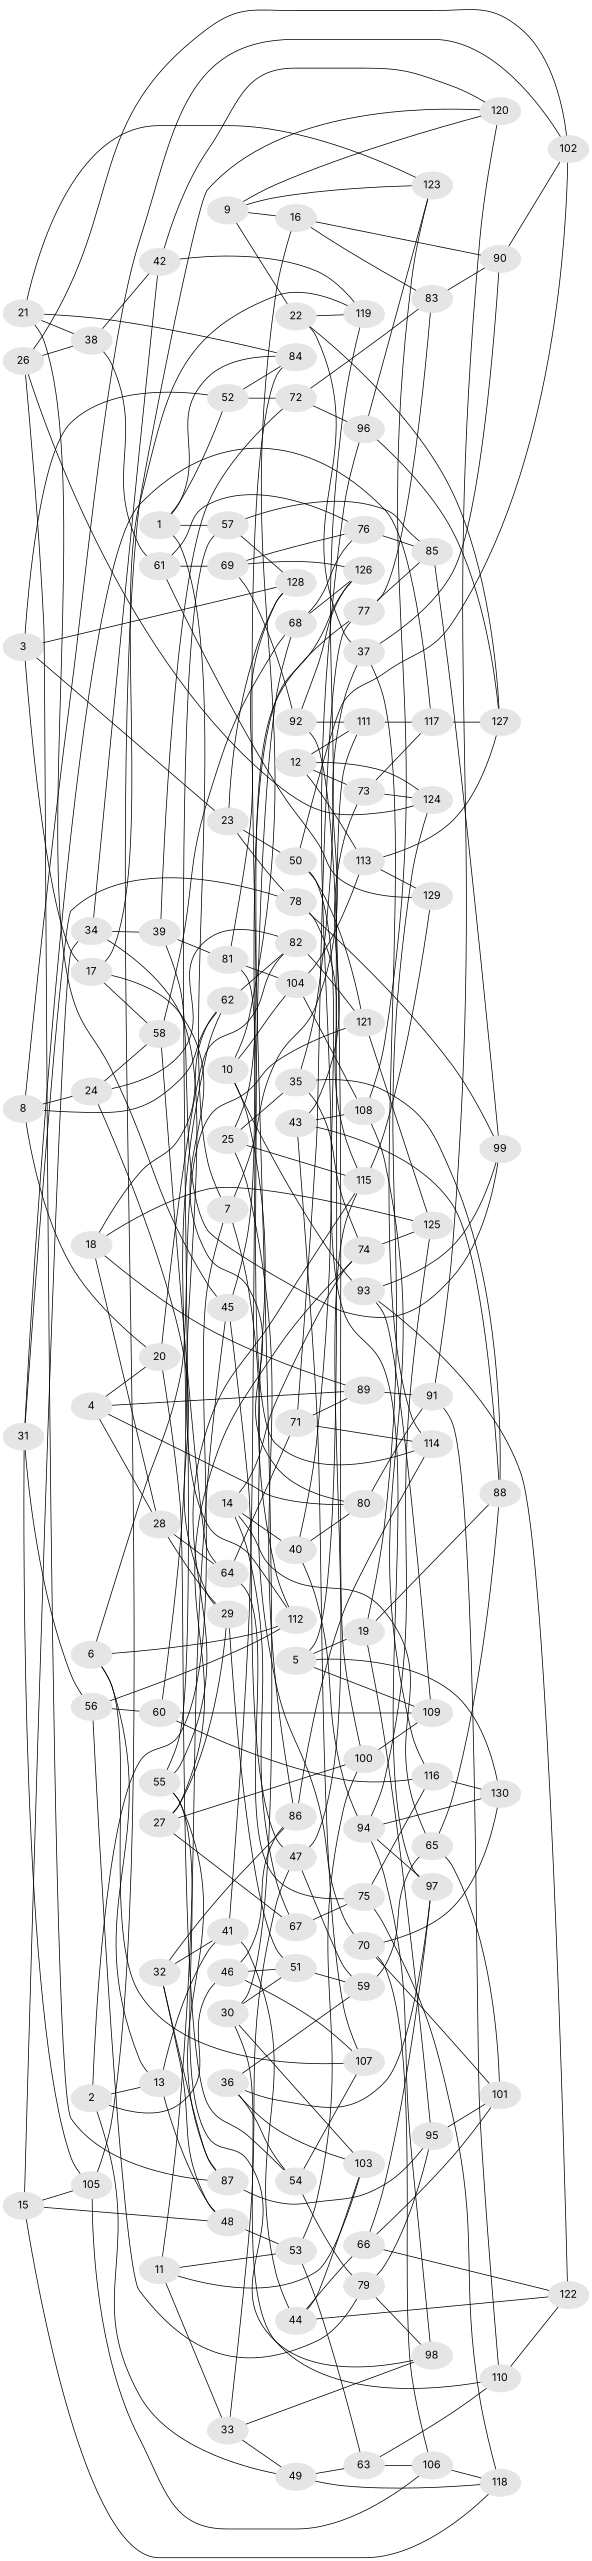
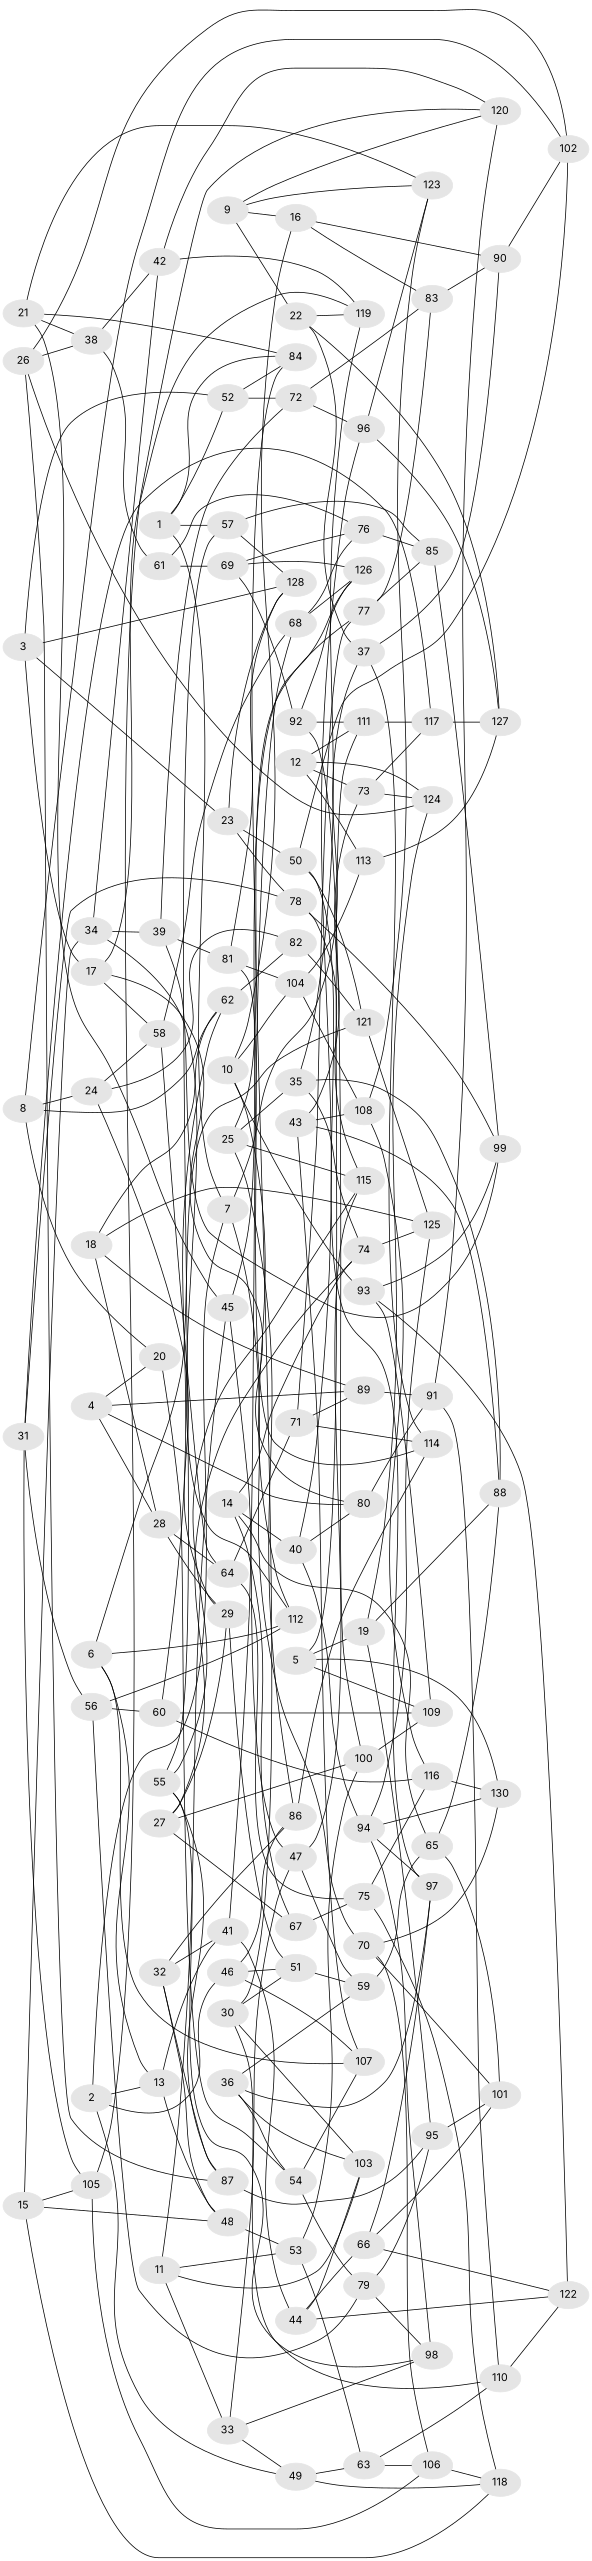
(432, 896) -> none
(214, 1042) -> none
